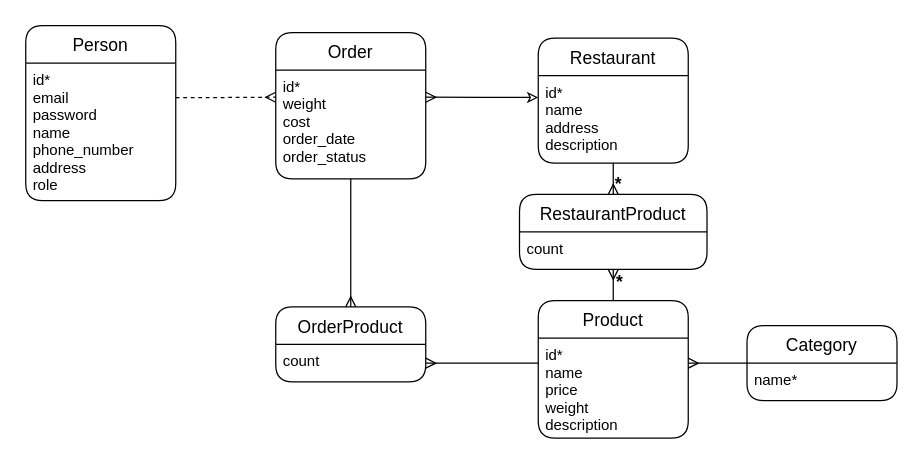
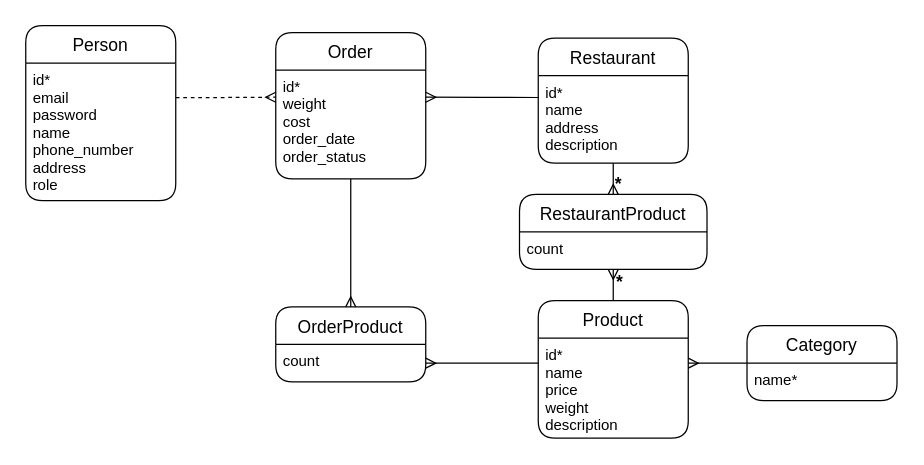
(528, 97) -> (531, 97)
